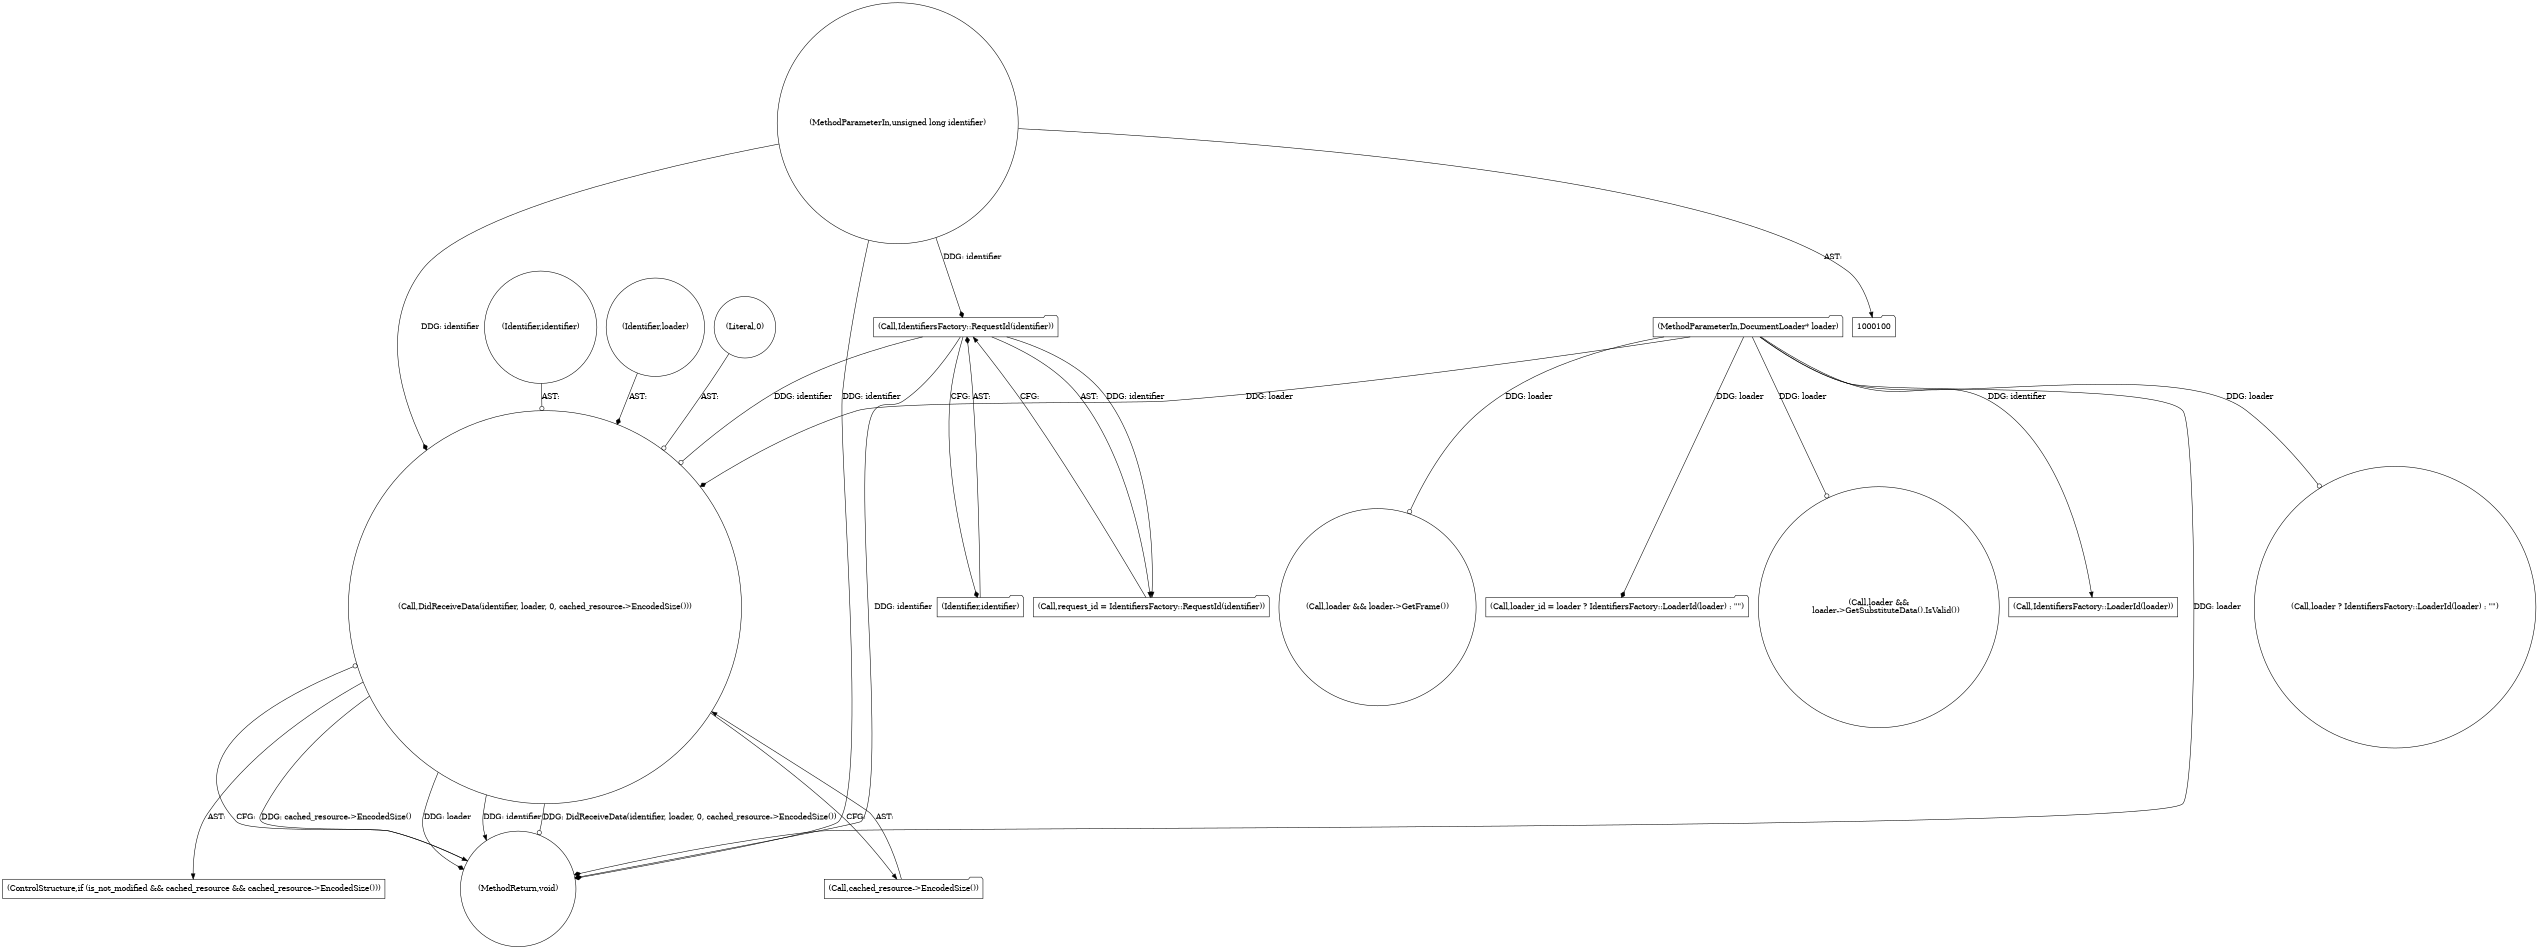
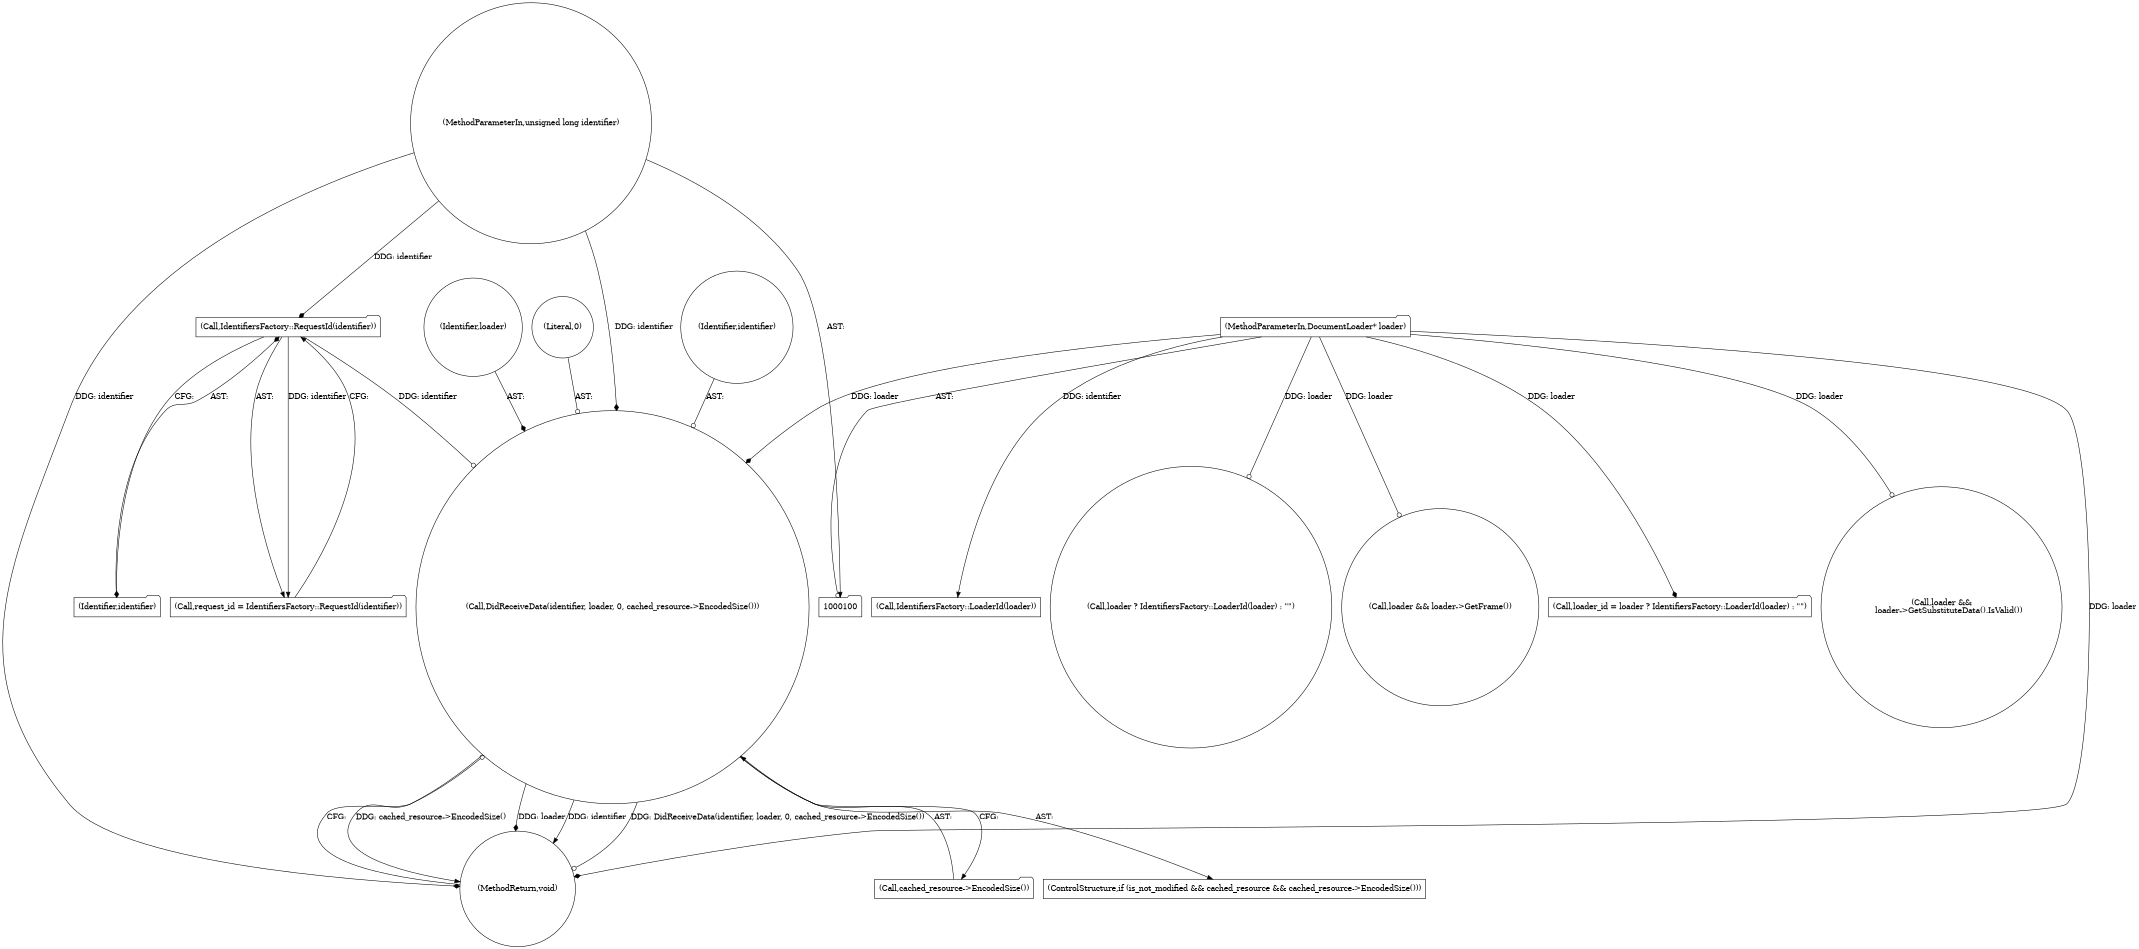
none -> (970, 388)
(871, 700) -> none
